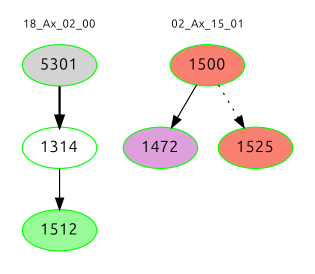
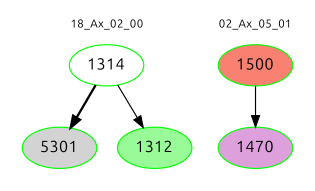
(208, 25) -> (256, 25)
(60, 101) -> (86, 101)
(160, 148) -> (256, 148)
(256, 148) -> none
(60, 230) -> (155, 148)
